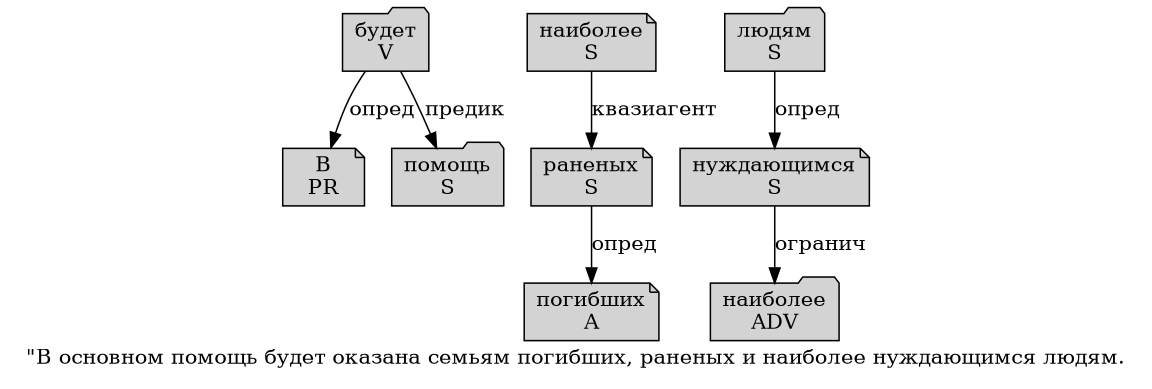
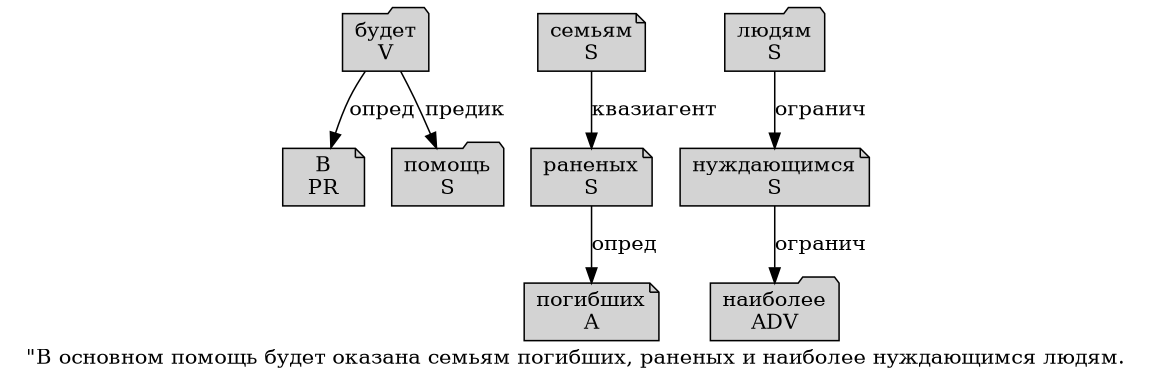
(592, 42) -> (592, 42)
(807, 110) -> (821, 110)
